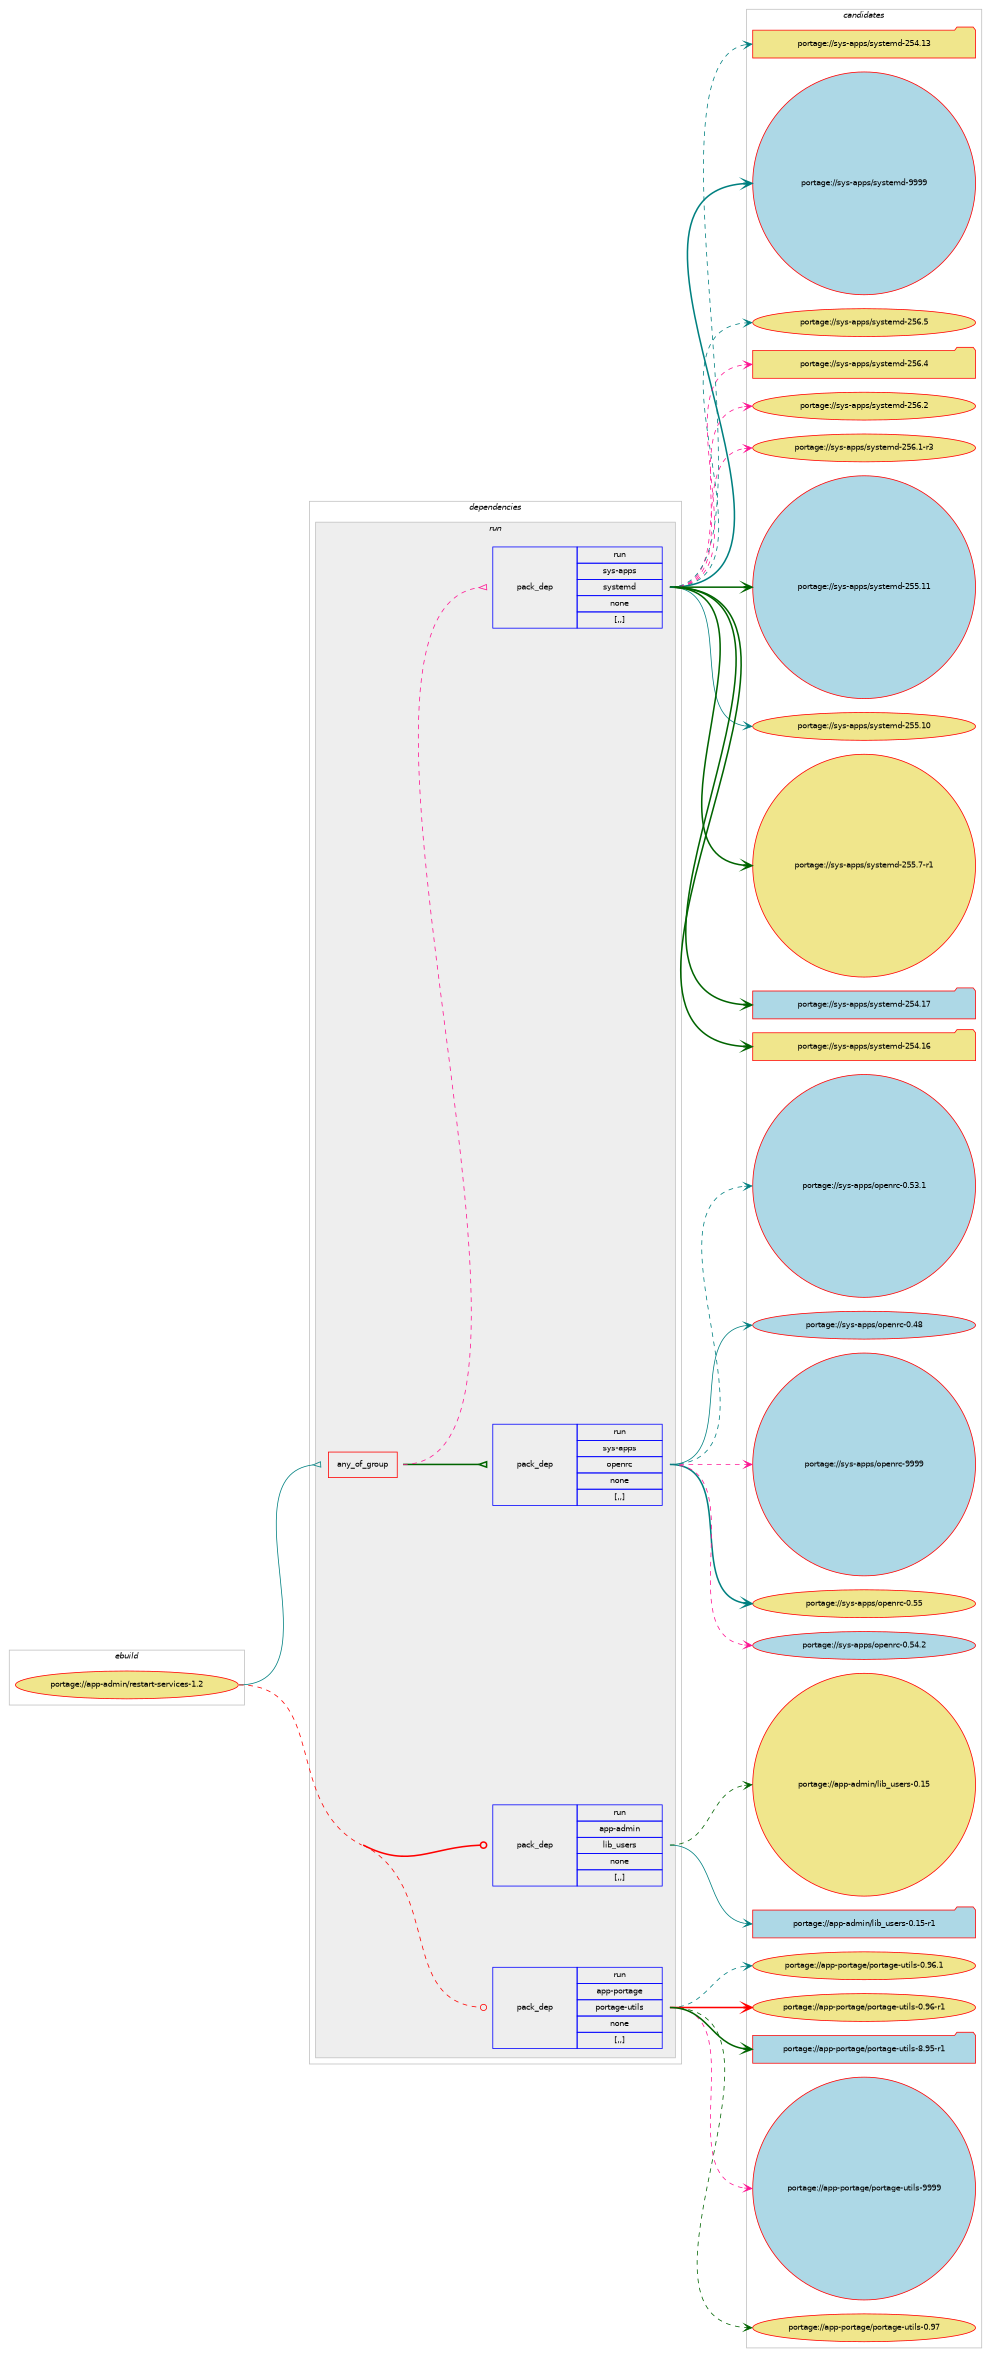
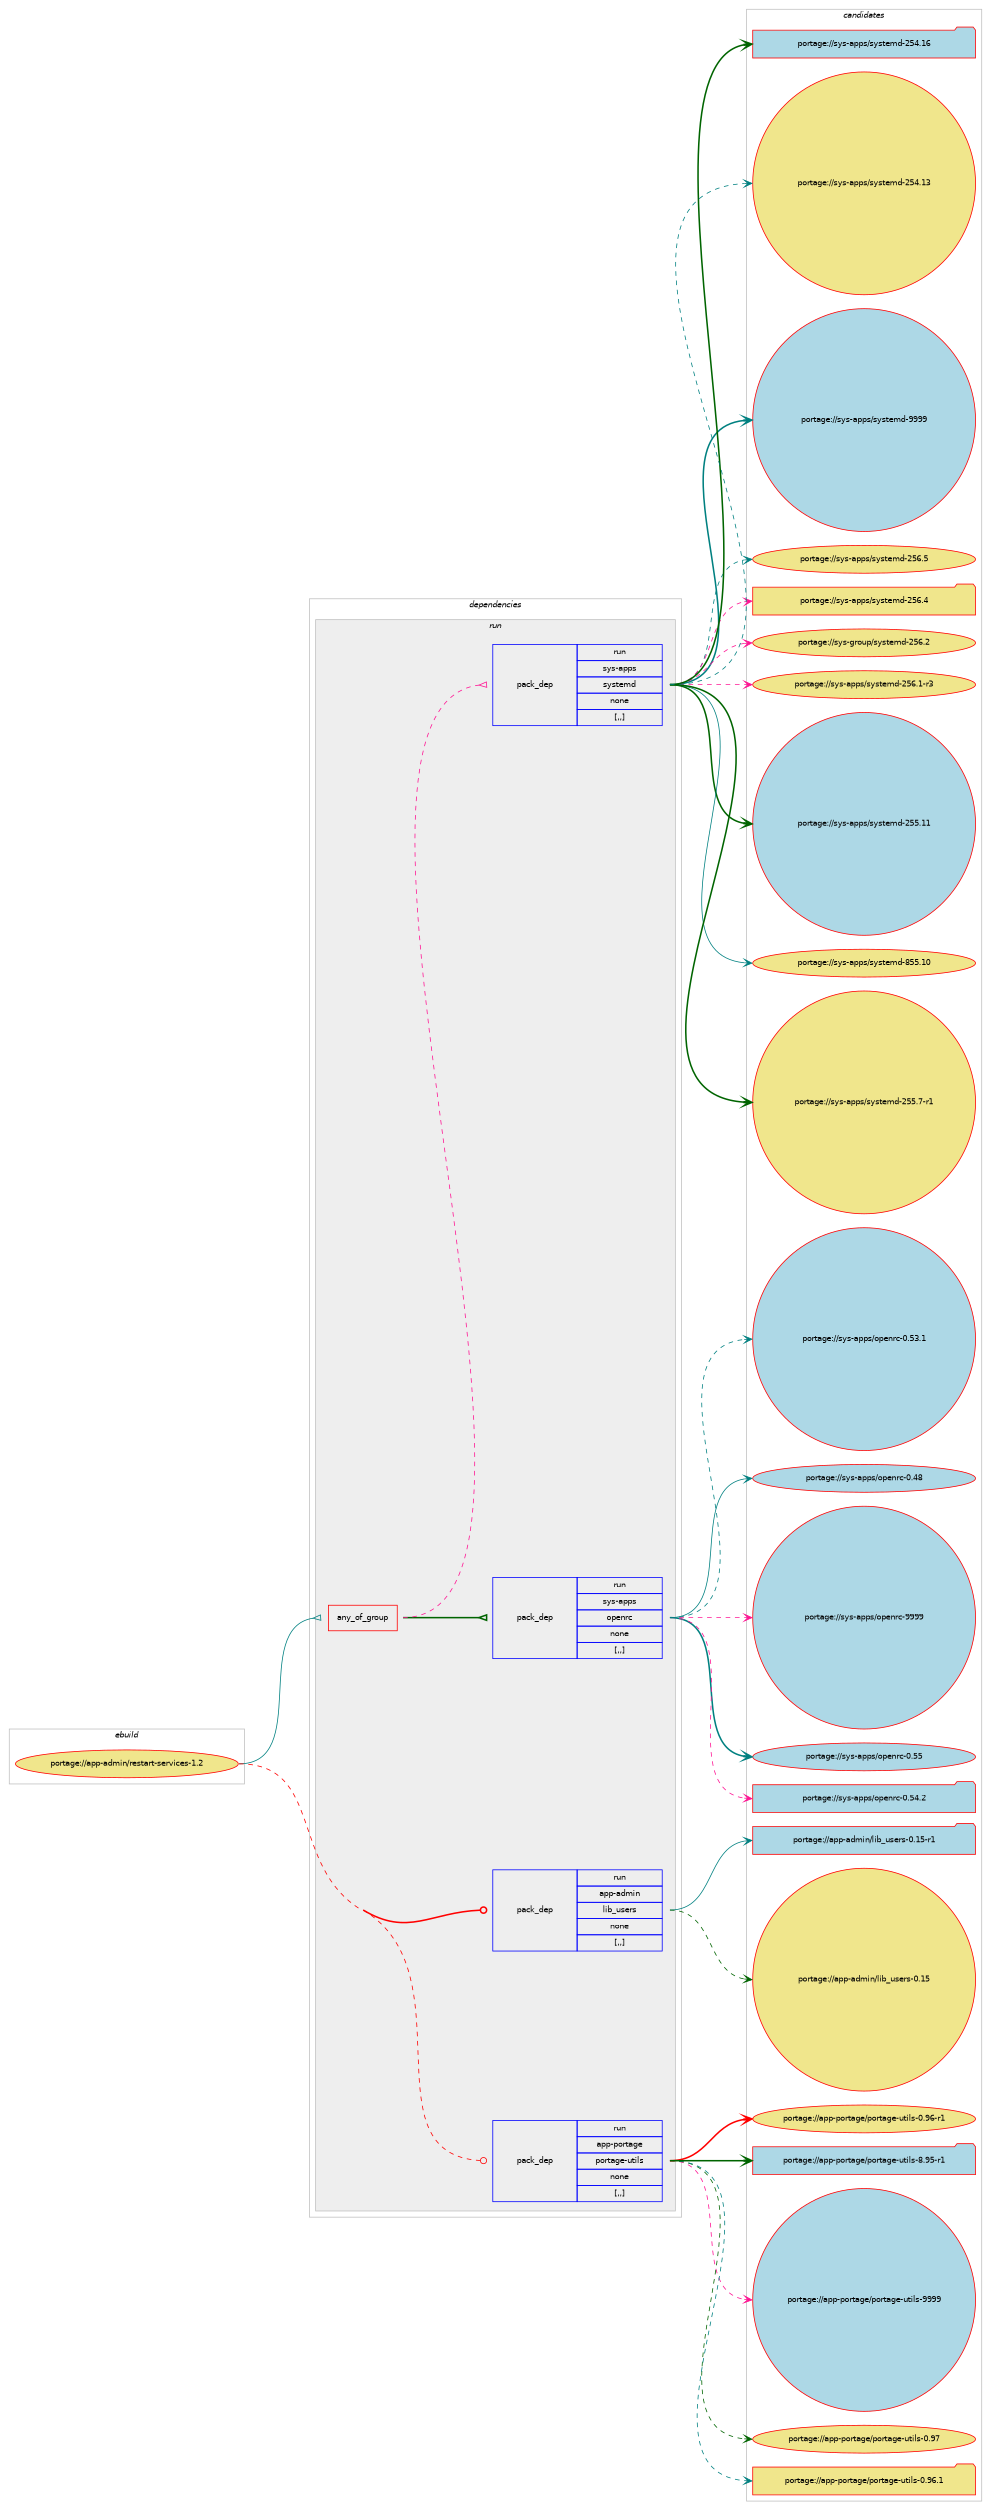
(864, 44) -> (864, 183)
(864, 406) -> (864, 643)
(864, 726) -> (864, 963)
(864, 1005) -> none
(864, 1047) -> (864, 44)
(864, 1604) -> (864, 1757)
(864, 1645) -> (864, 1799)
(864, 1966) -> (864, 2481)
